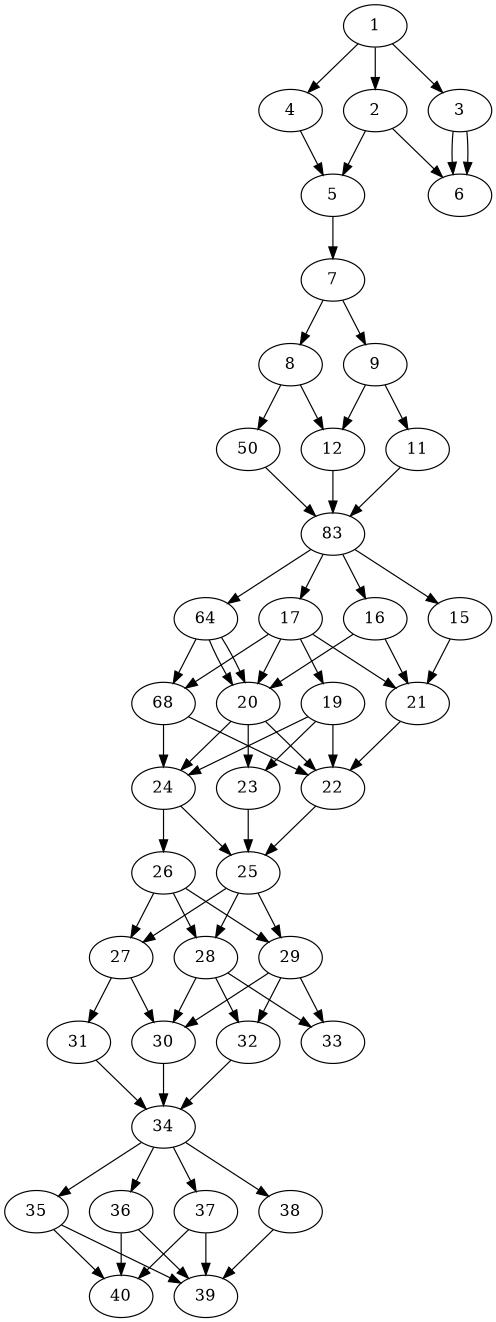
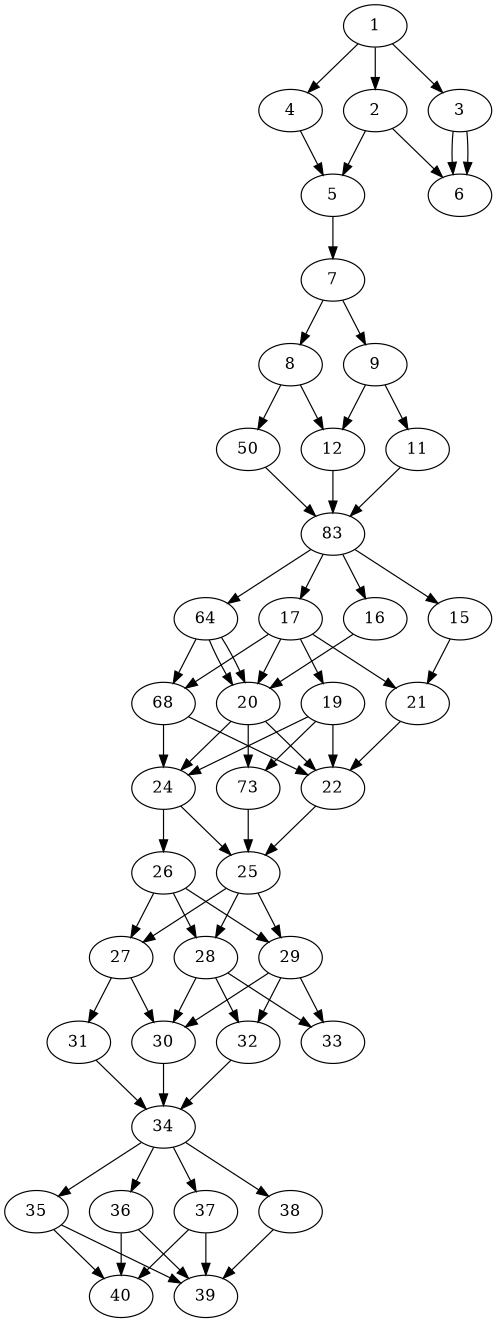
(394, 656) -> none
(248, 788) -> (248, 788)
